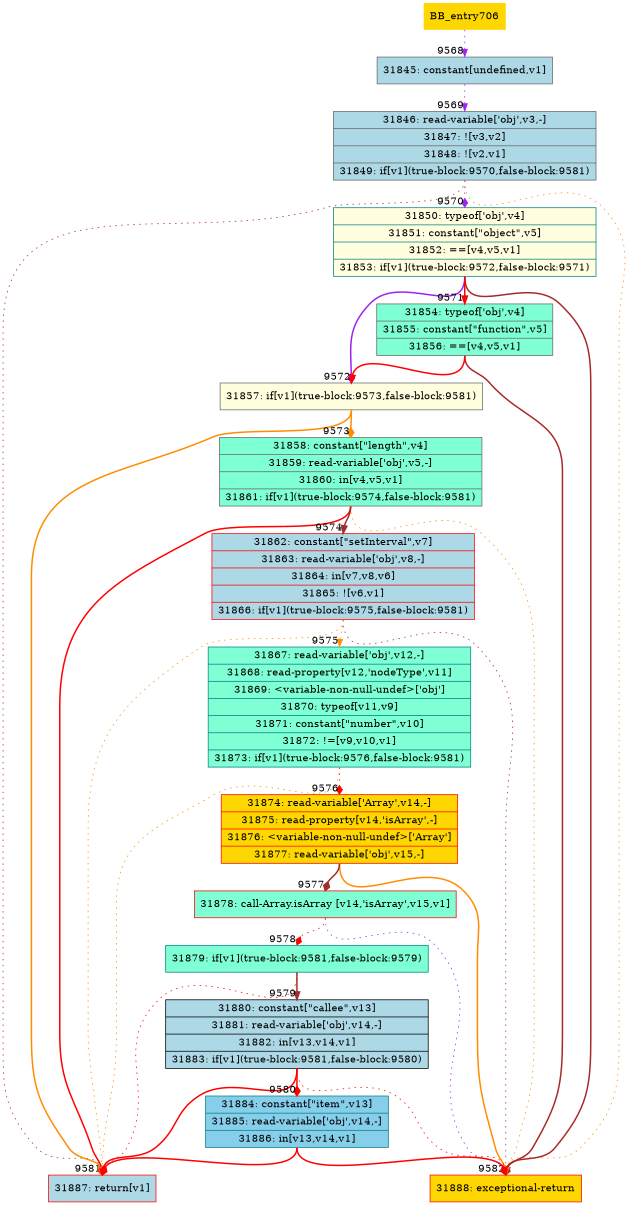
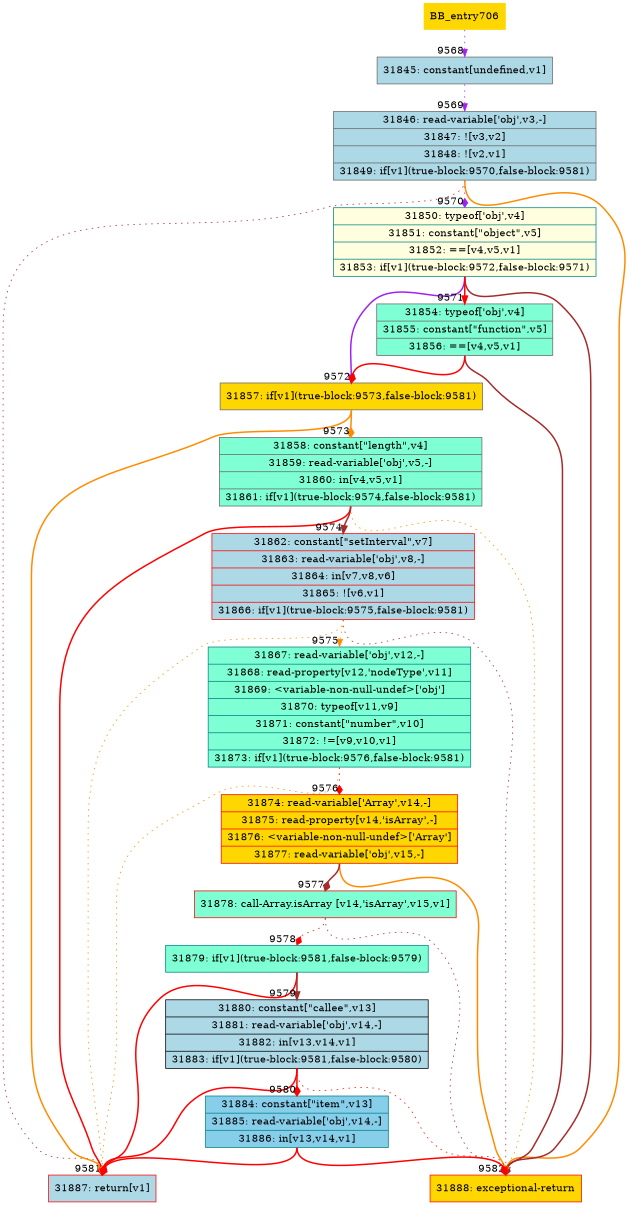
(385, 295) -> (384, 295)
(412, 370) -> (412, 370)
(351, 396) -> (351, 396)
(619, 640) -> (619, 640)
(31, 687) -> (31, 688)
(477, 957) -> (477, 958)
(459, 1003) -> (459, 1003)
(150, 1010) -> (150, 1010)
